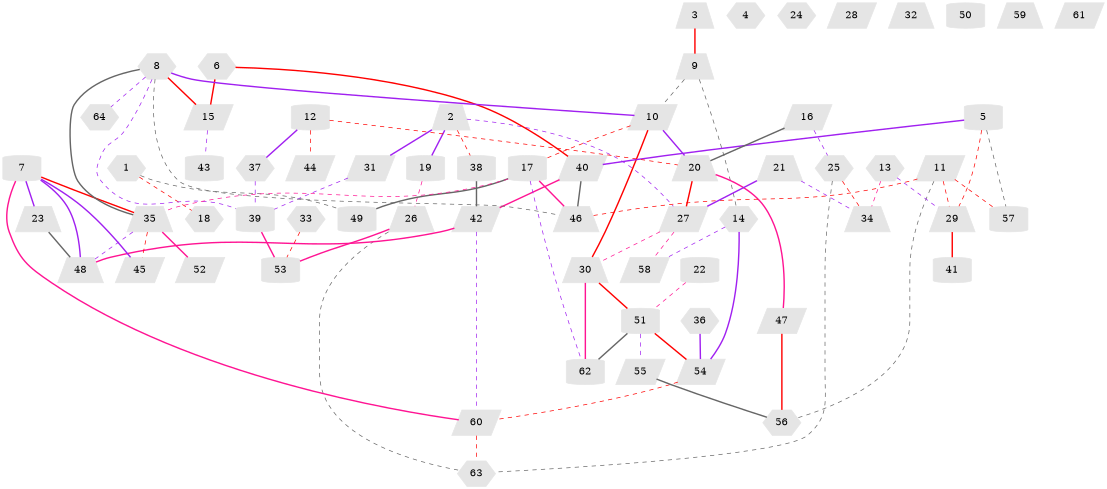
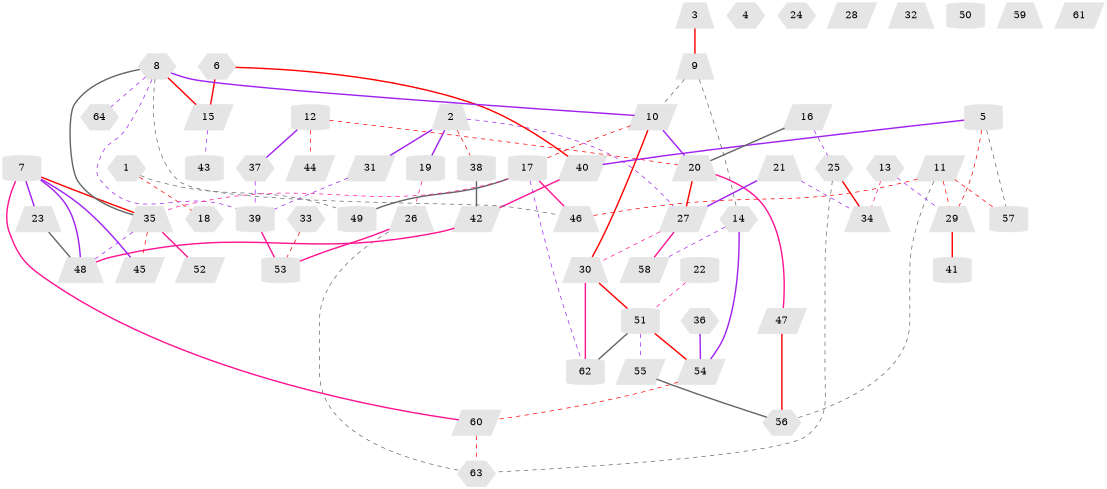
(579, 194) -> none
(853, 197) -> (853, 197)
(664, 245) -> (664, 245)
(476, 321) -> none
